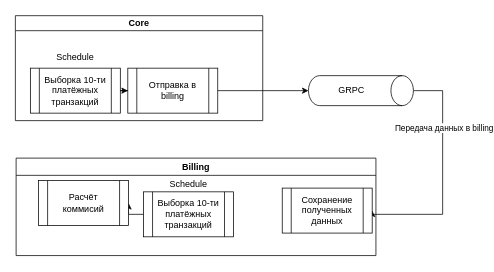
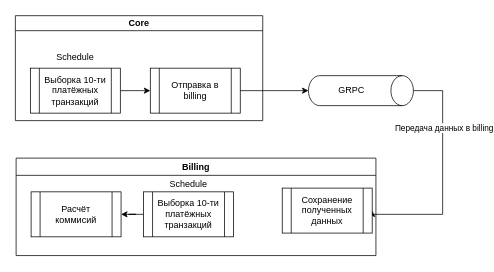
(173, 90) -> (195, 90)
(84, 203) -> (76, 214)
